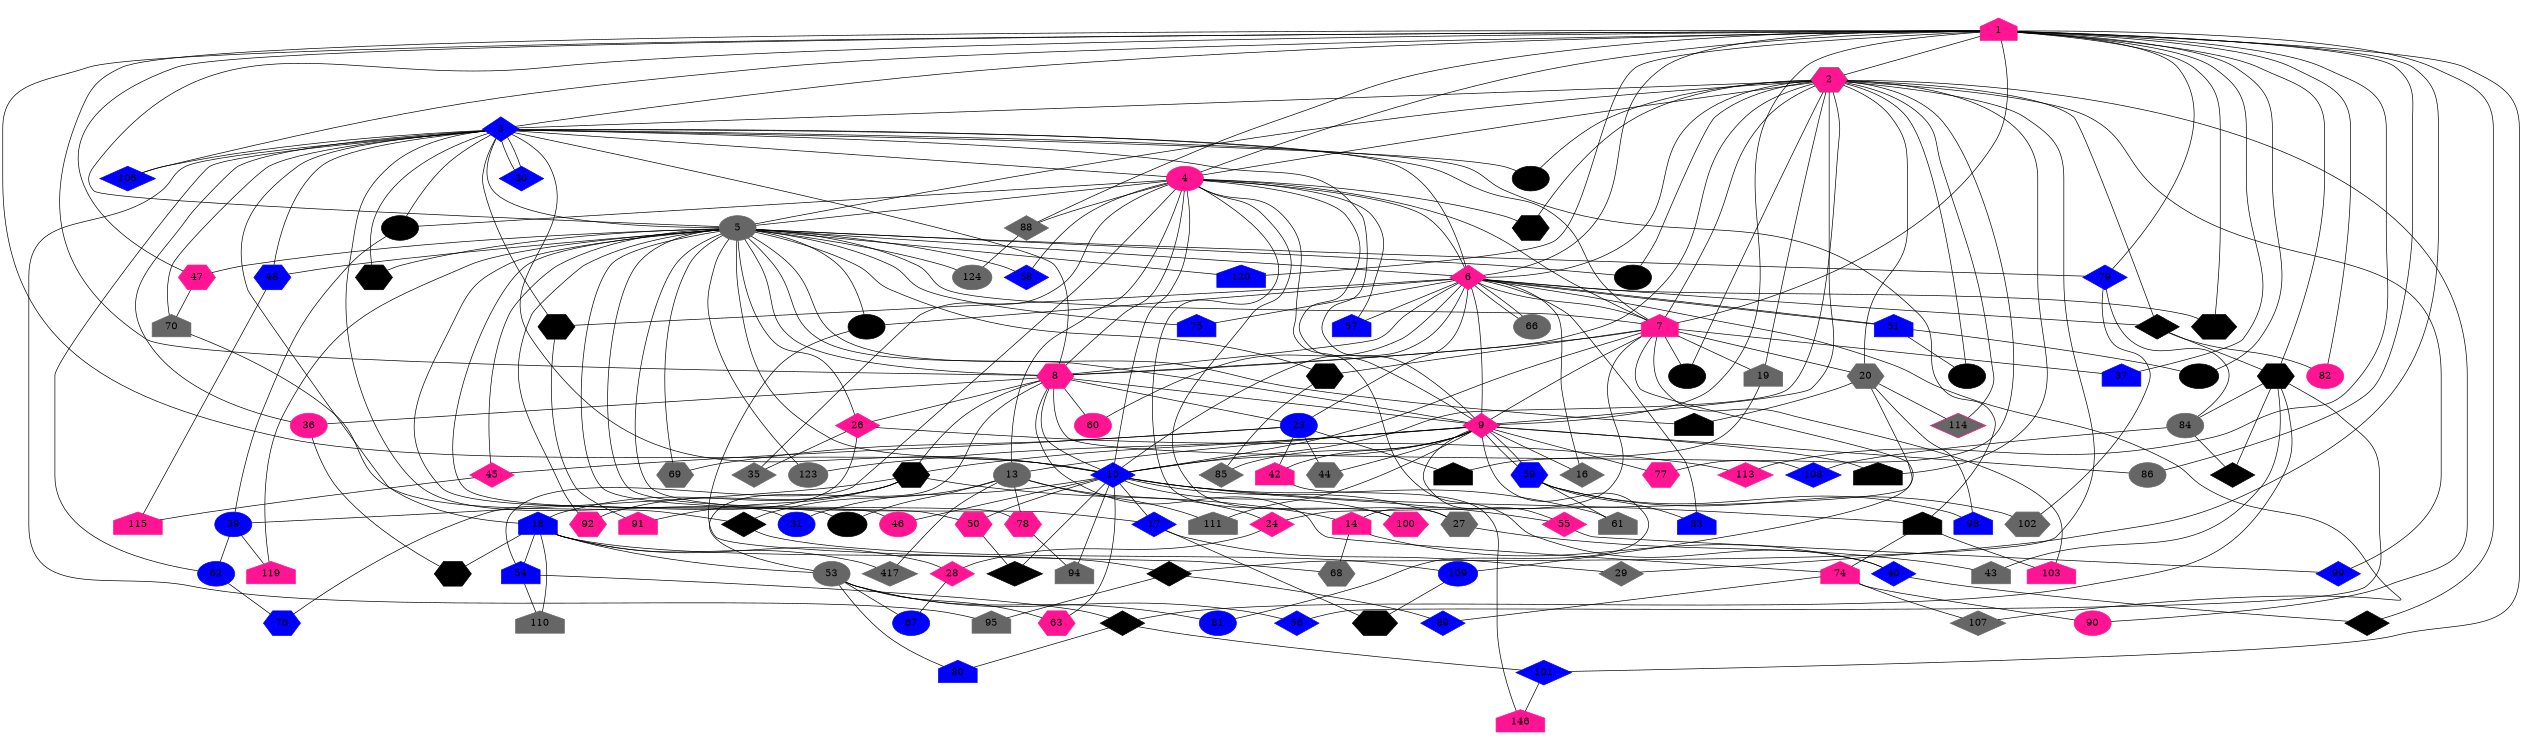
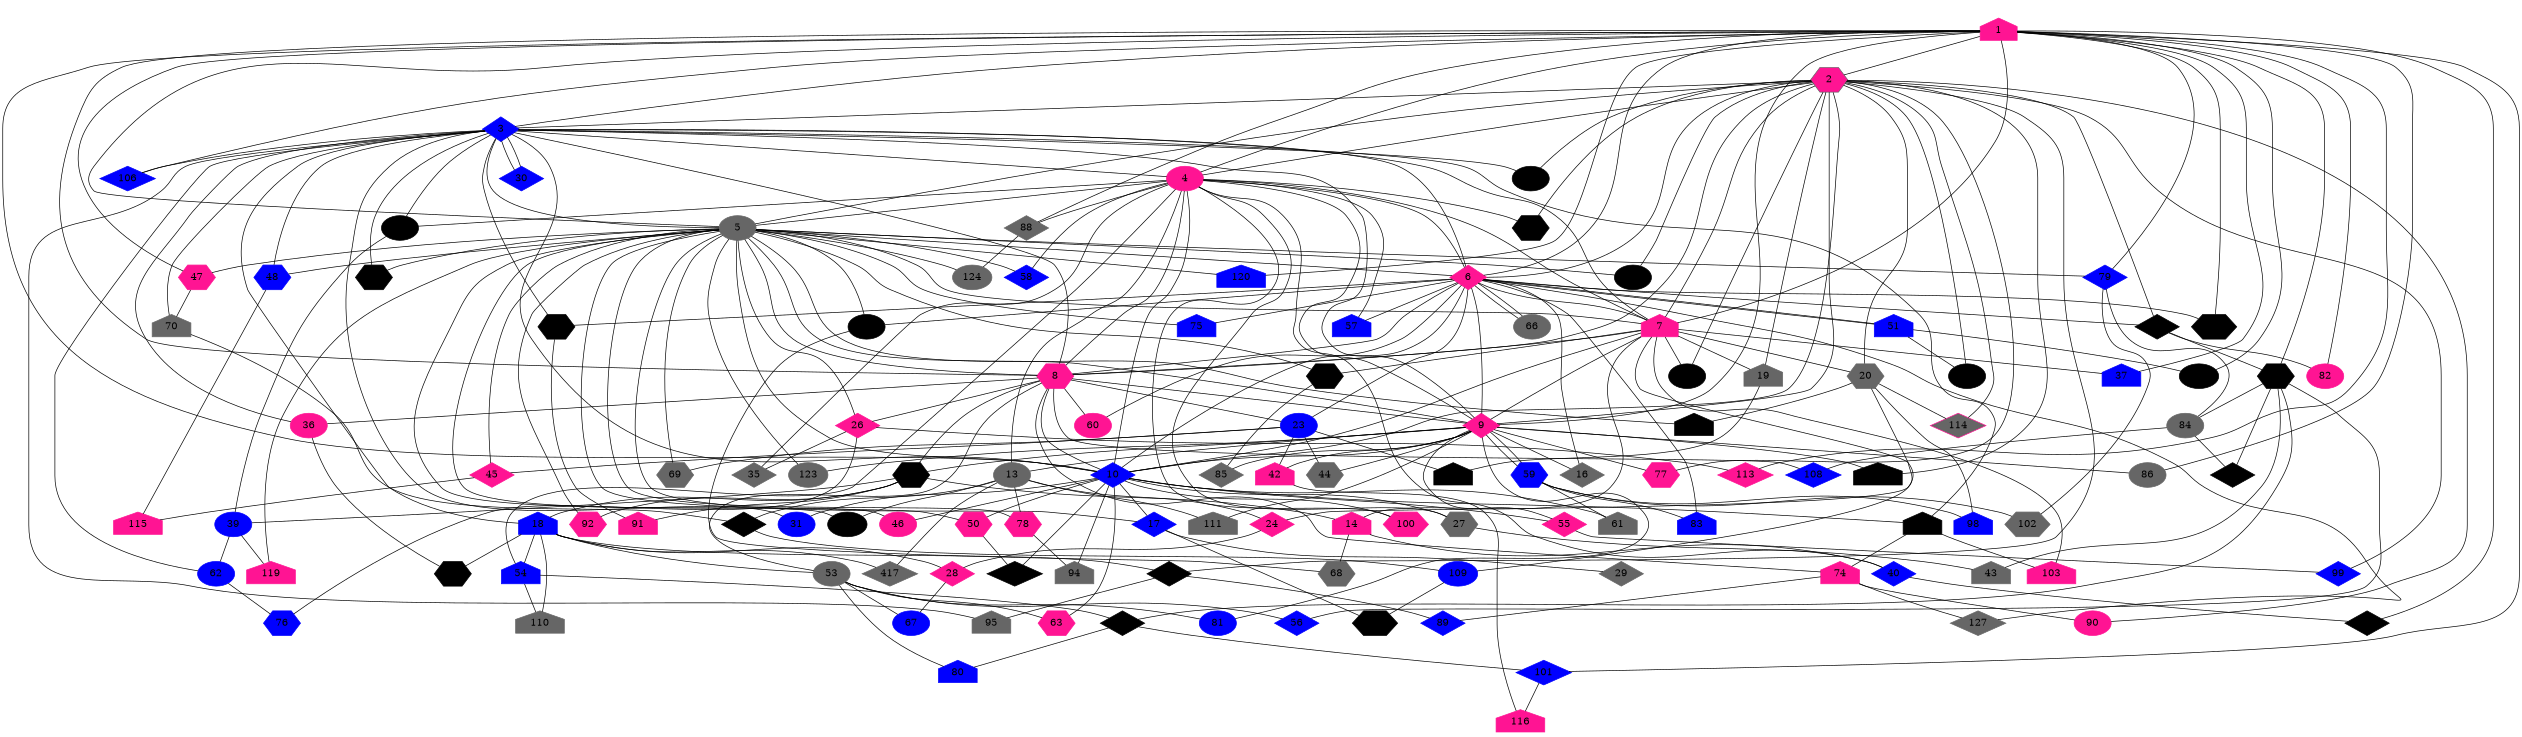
(2375, 411) -> none
(1978, 623) -> (1978, 623)
(1520, 722) -> (1520, 722)
